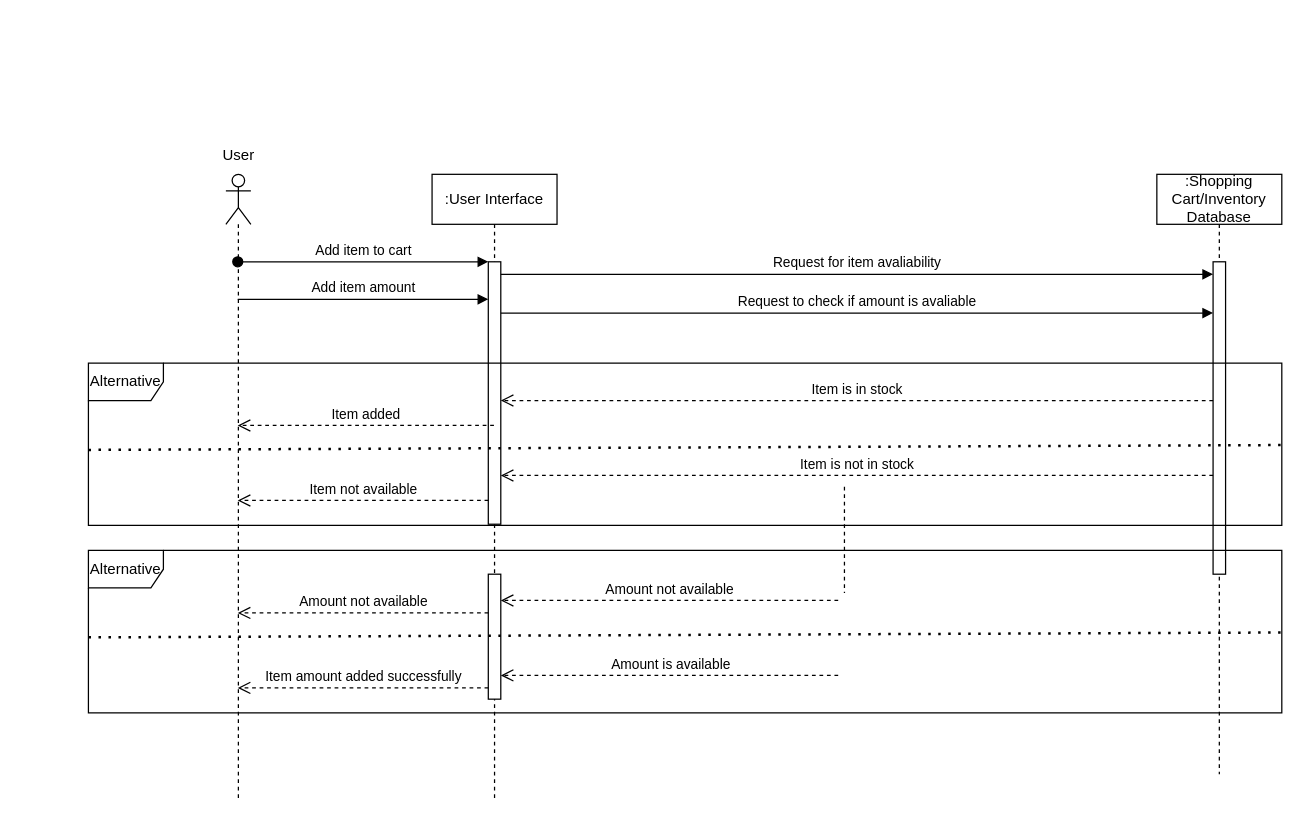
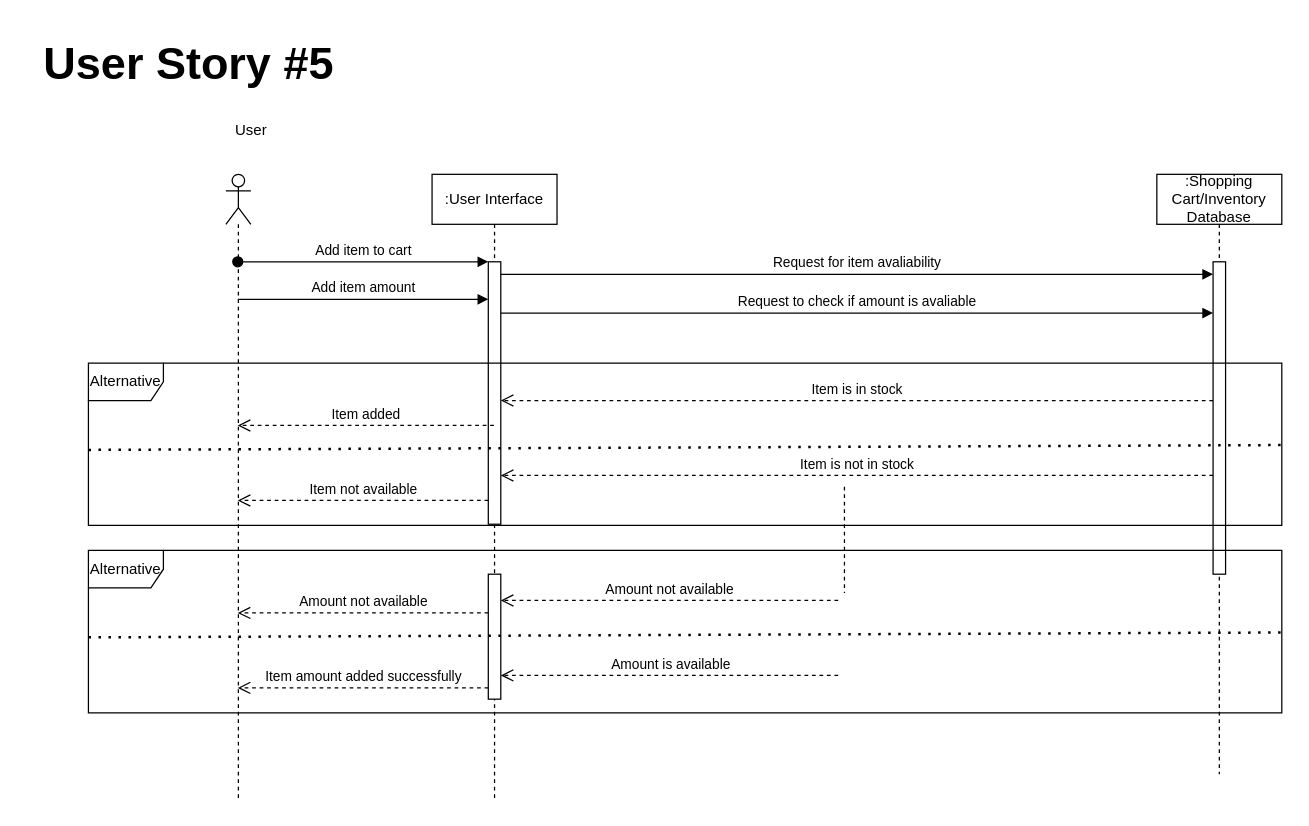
none -> (188, 63)
(238, 156) -> (251, 131)
